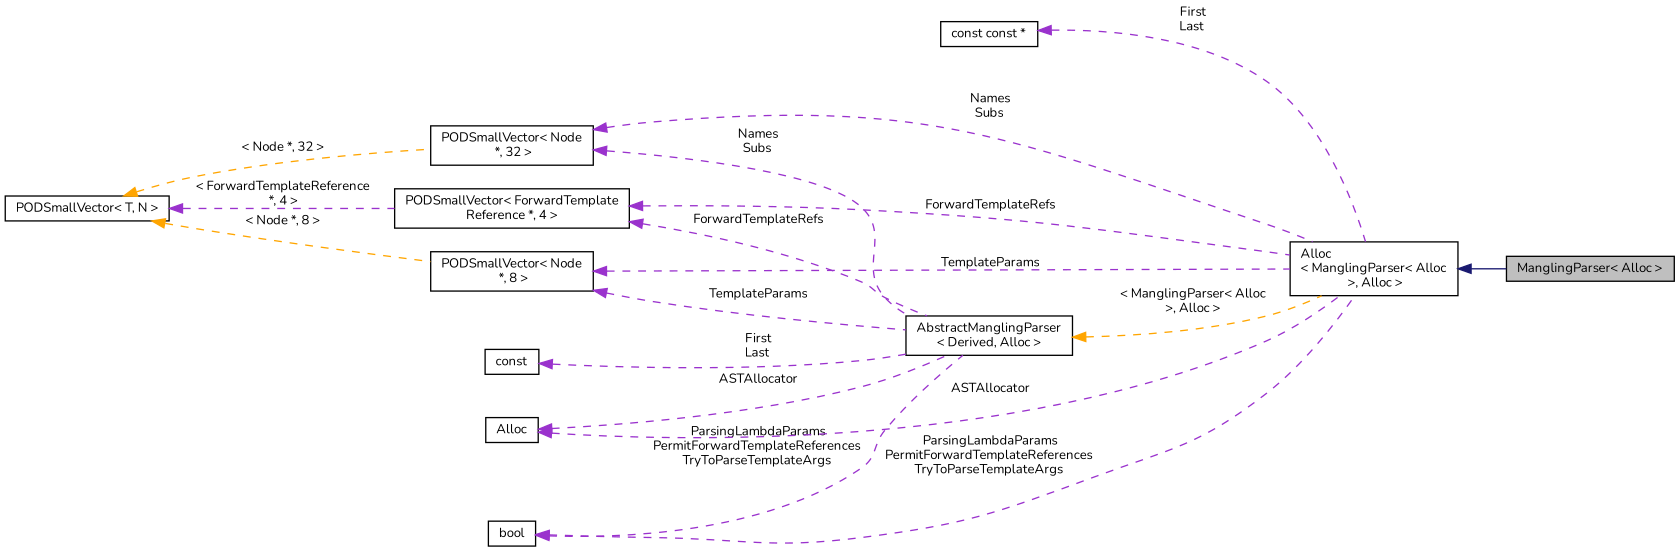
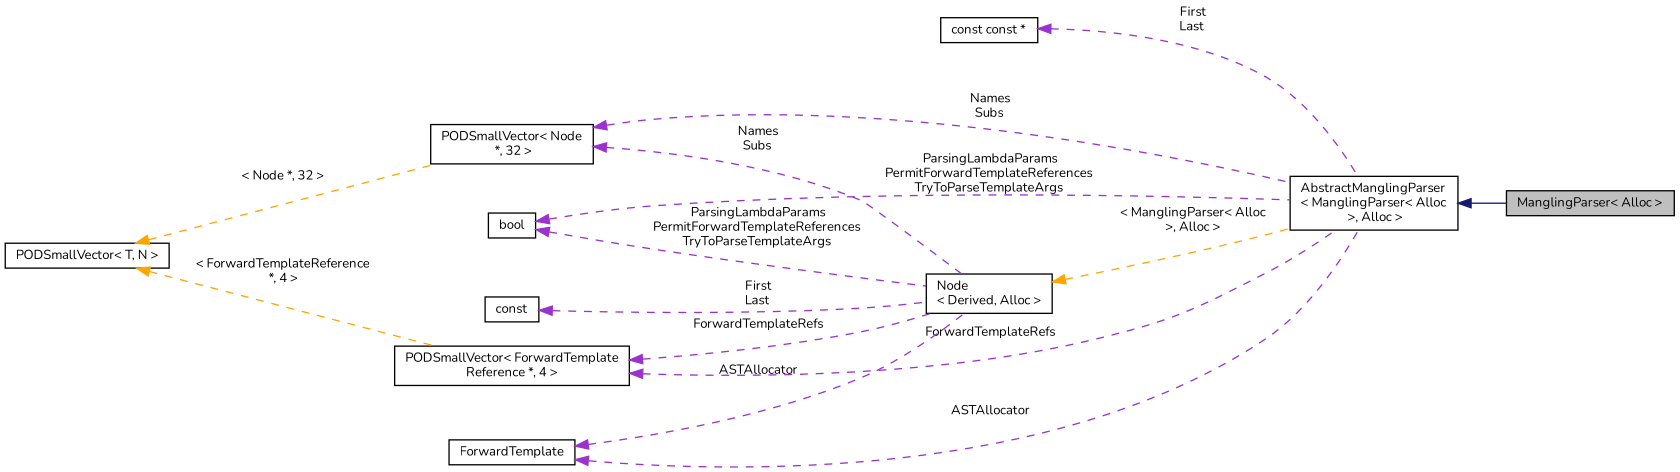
(289, 208) -> (292, 309)
(1374, 269) -> (1374, 203)
(512, 271) -> none
(989, 336) -> (989, 294)
(512, 430) -> (512, 452)
